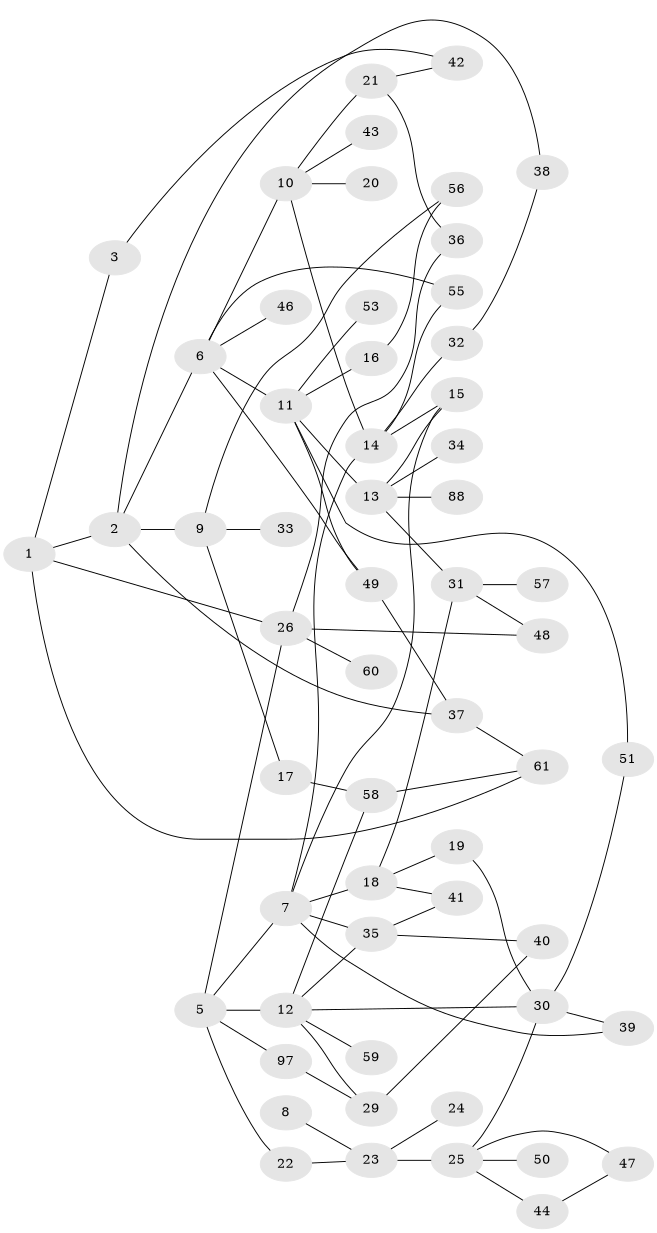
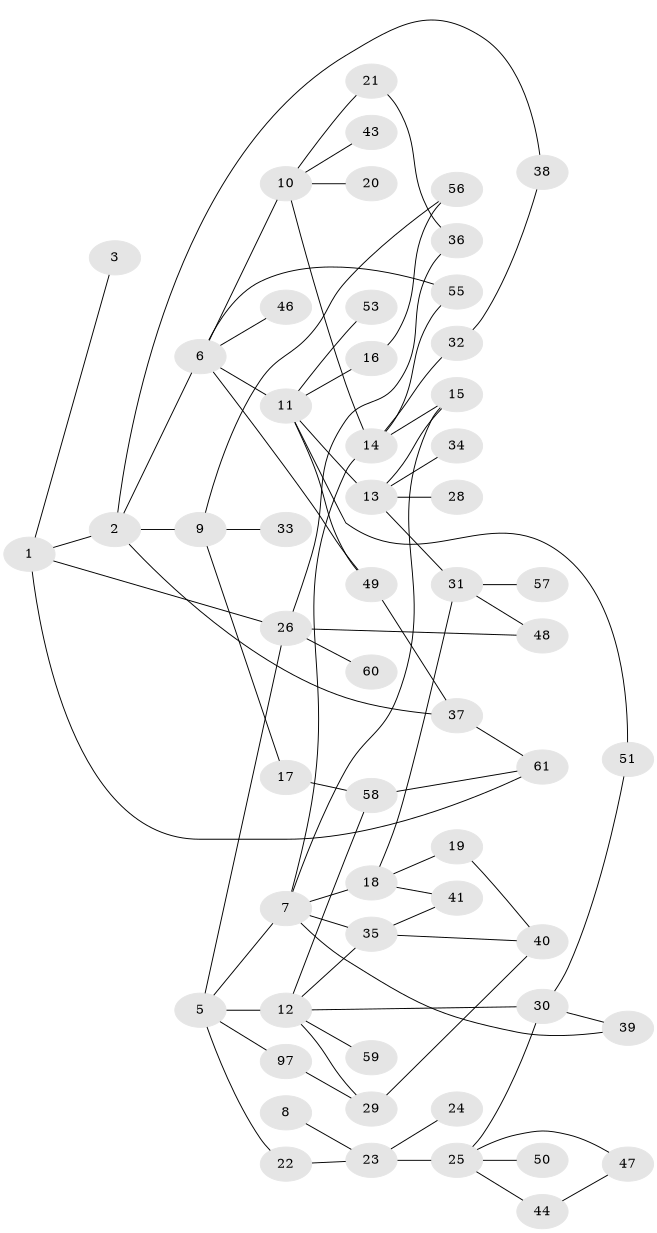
(457, 63) -> none
(457, 497) -> (457, 497)
(502, 925) -> (501, 894)
